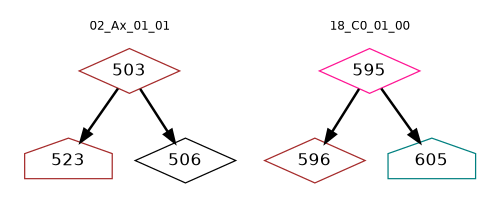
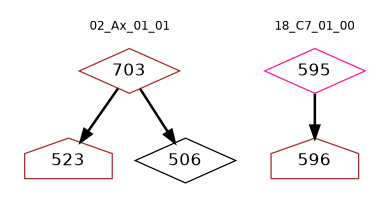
(370, 27) -> (315, 27)
(129, 71) -> (129, 71)
(315, 161) -> (315, 161)
(432, 161) -> none
